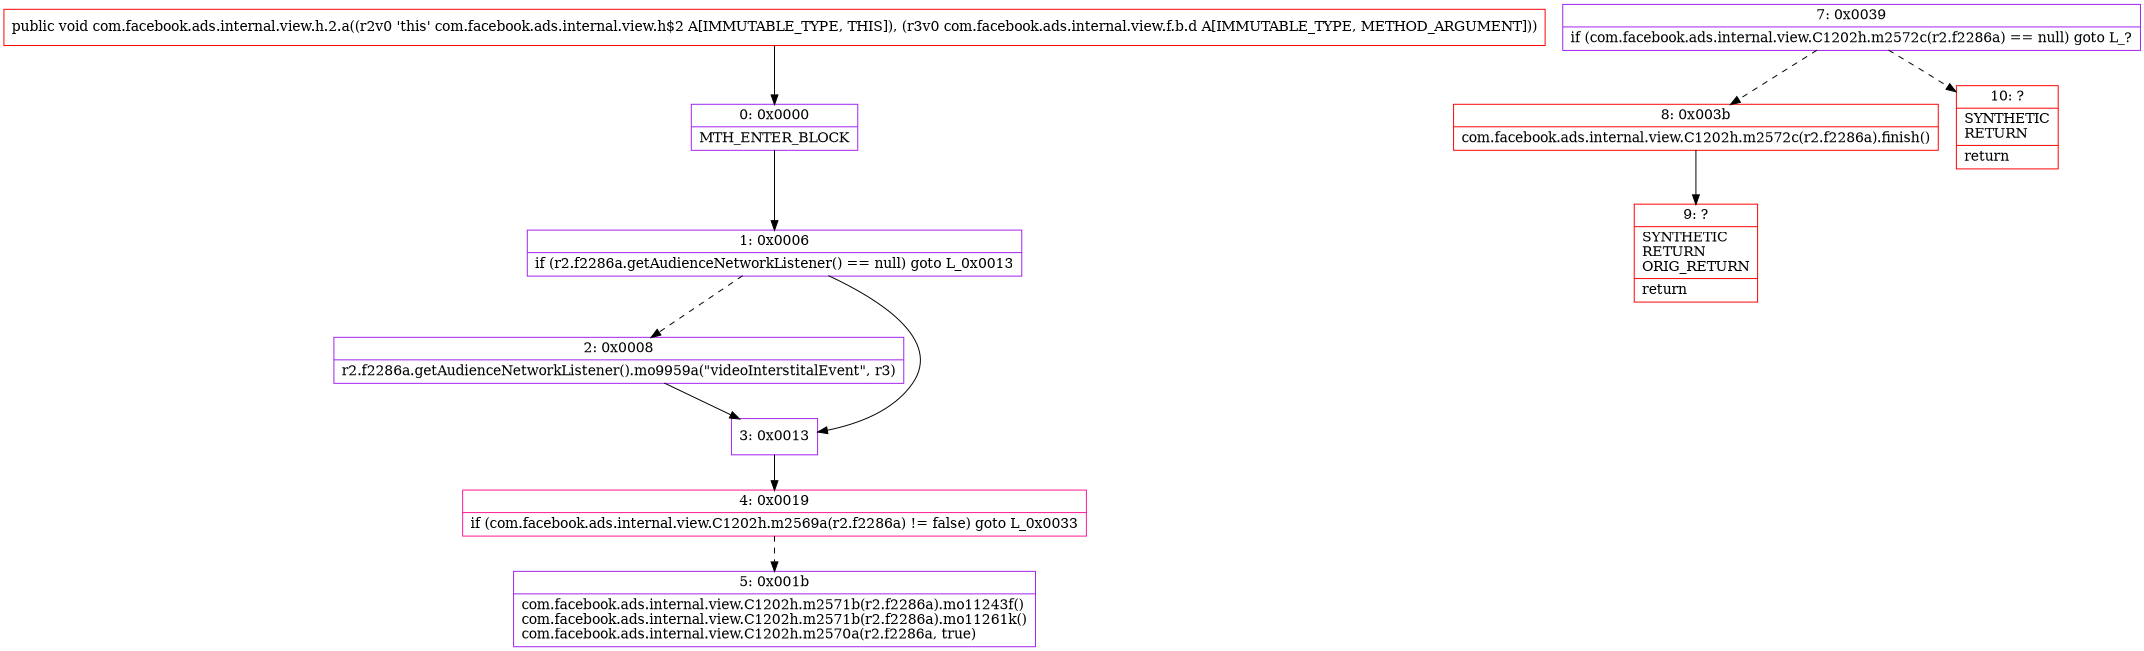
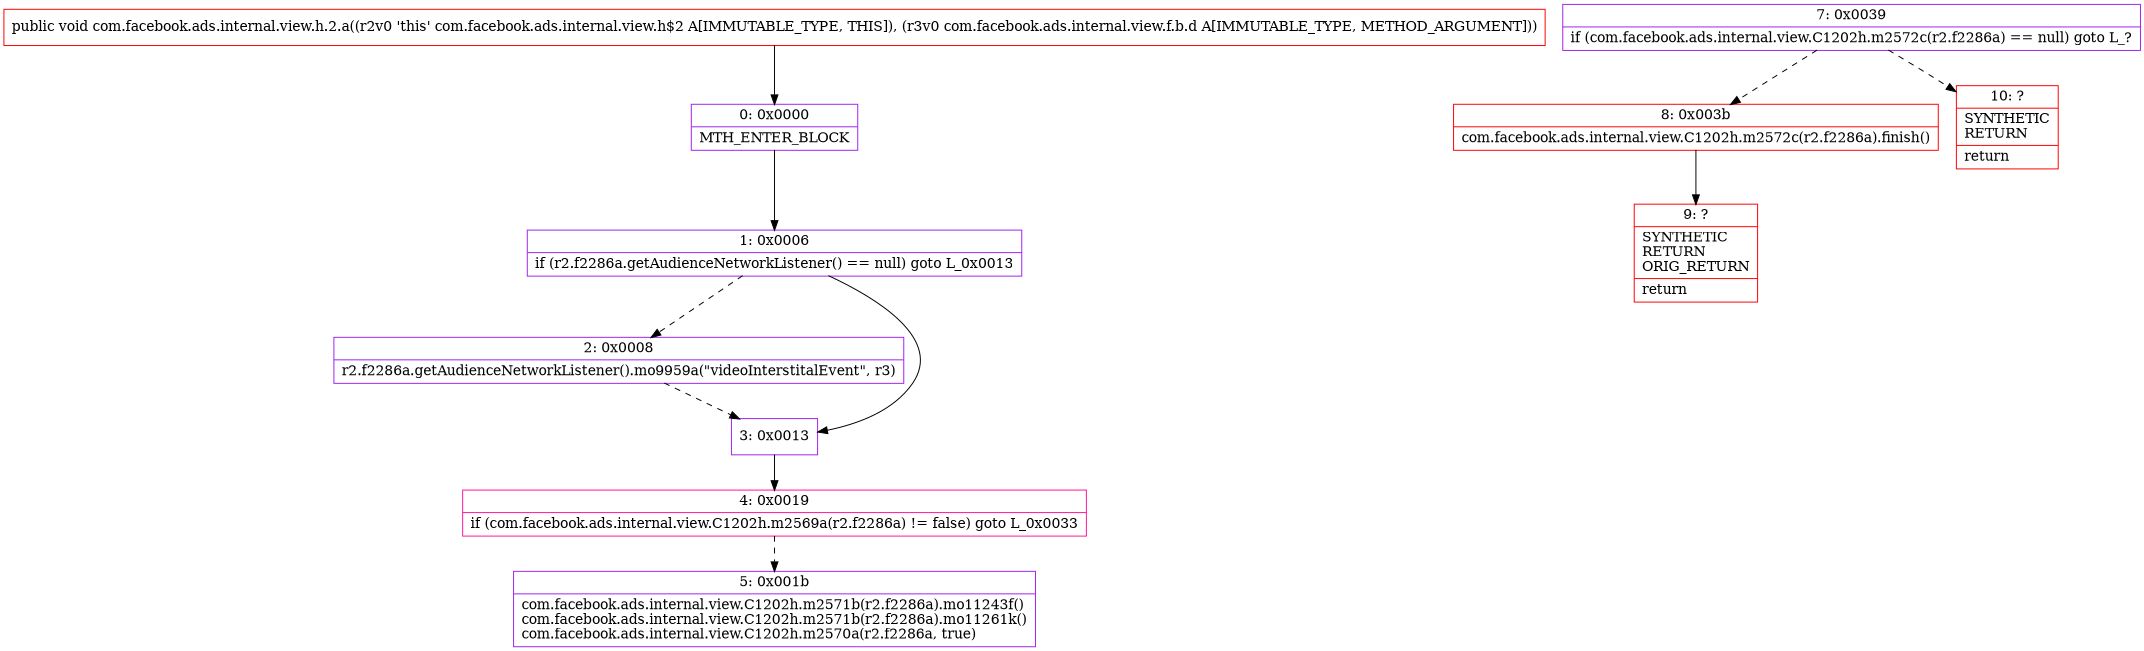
(698, 399) -> (698, 399)
